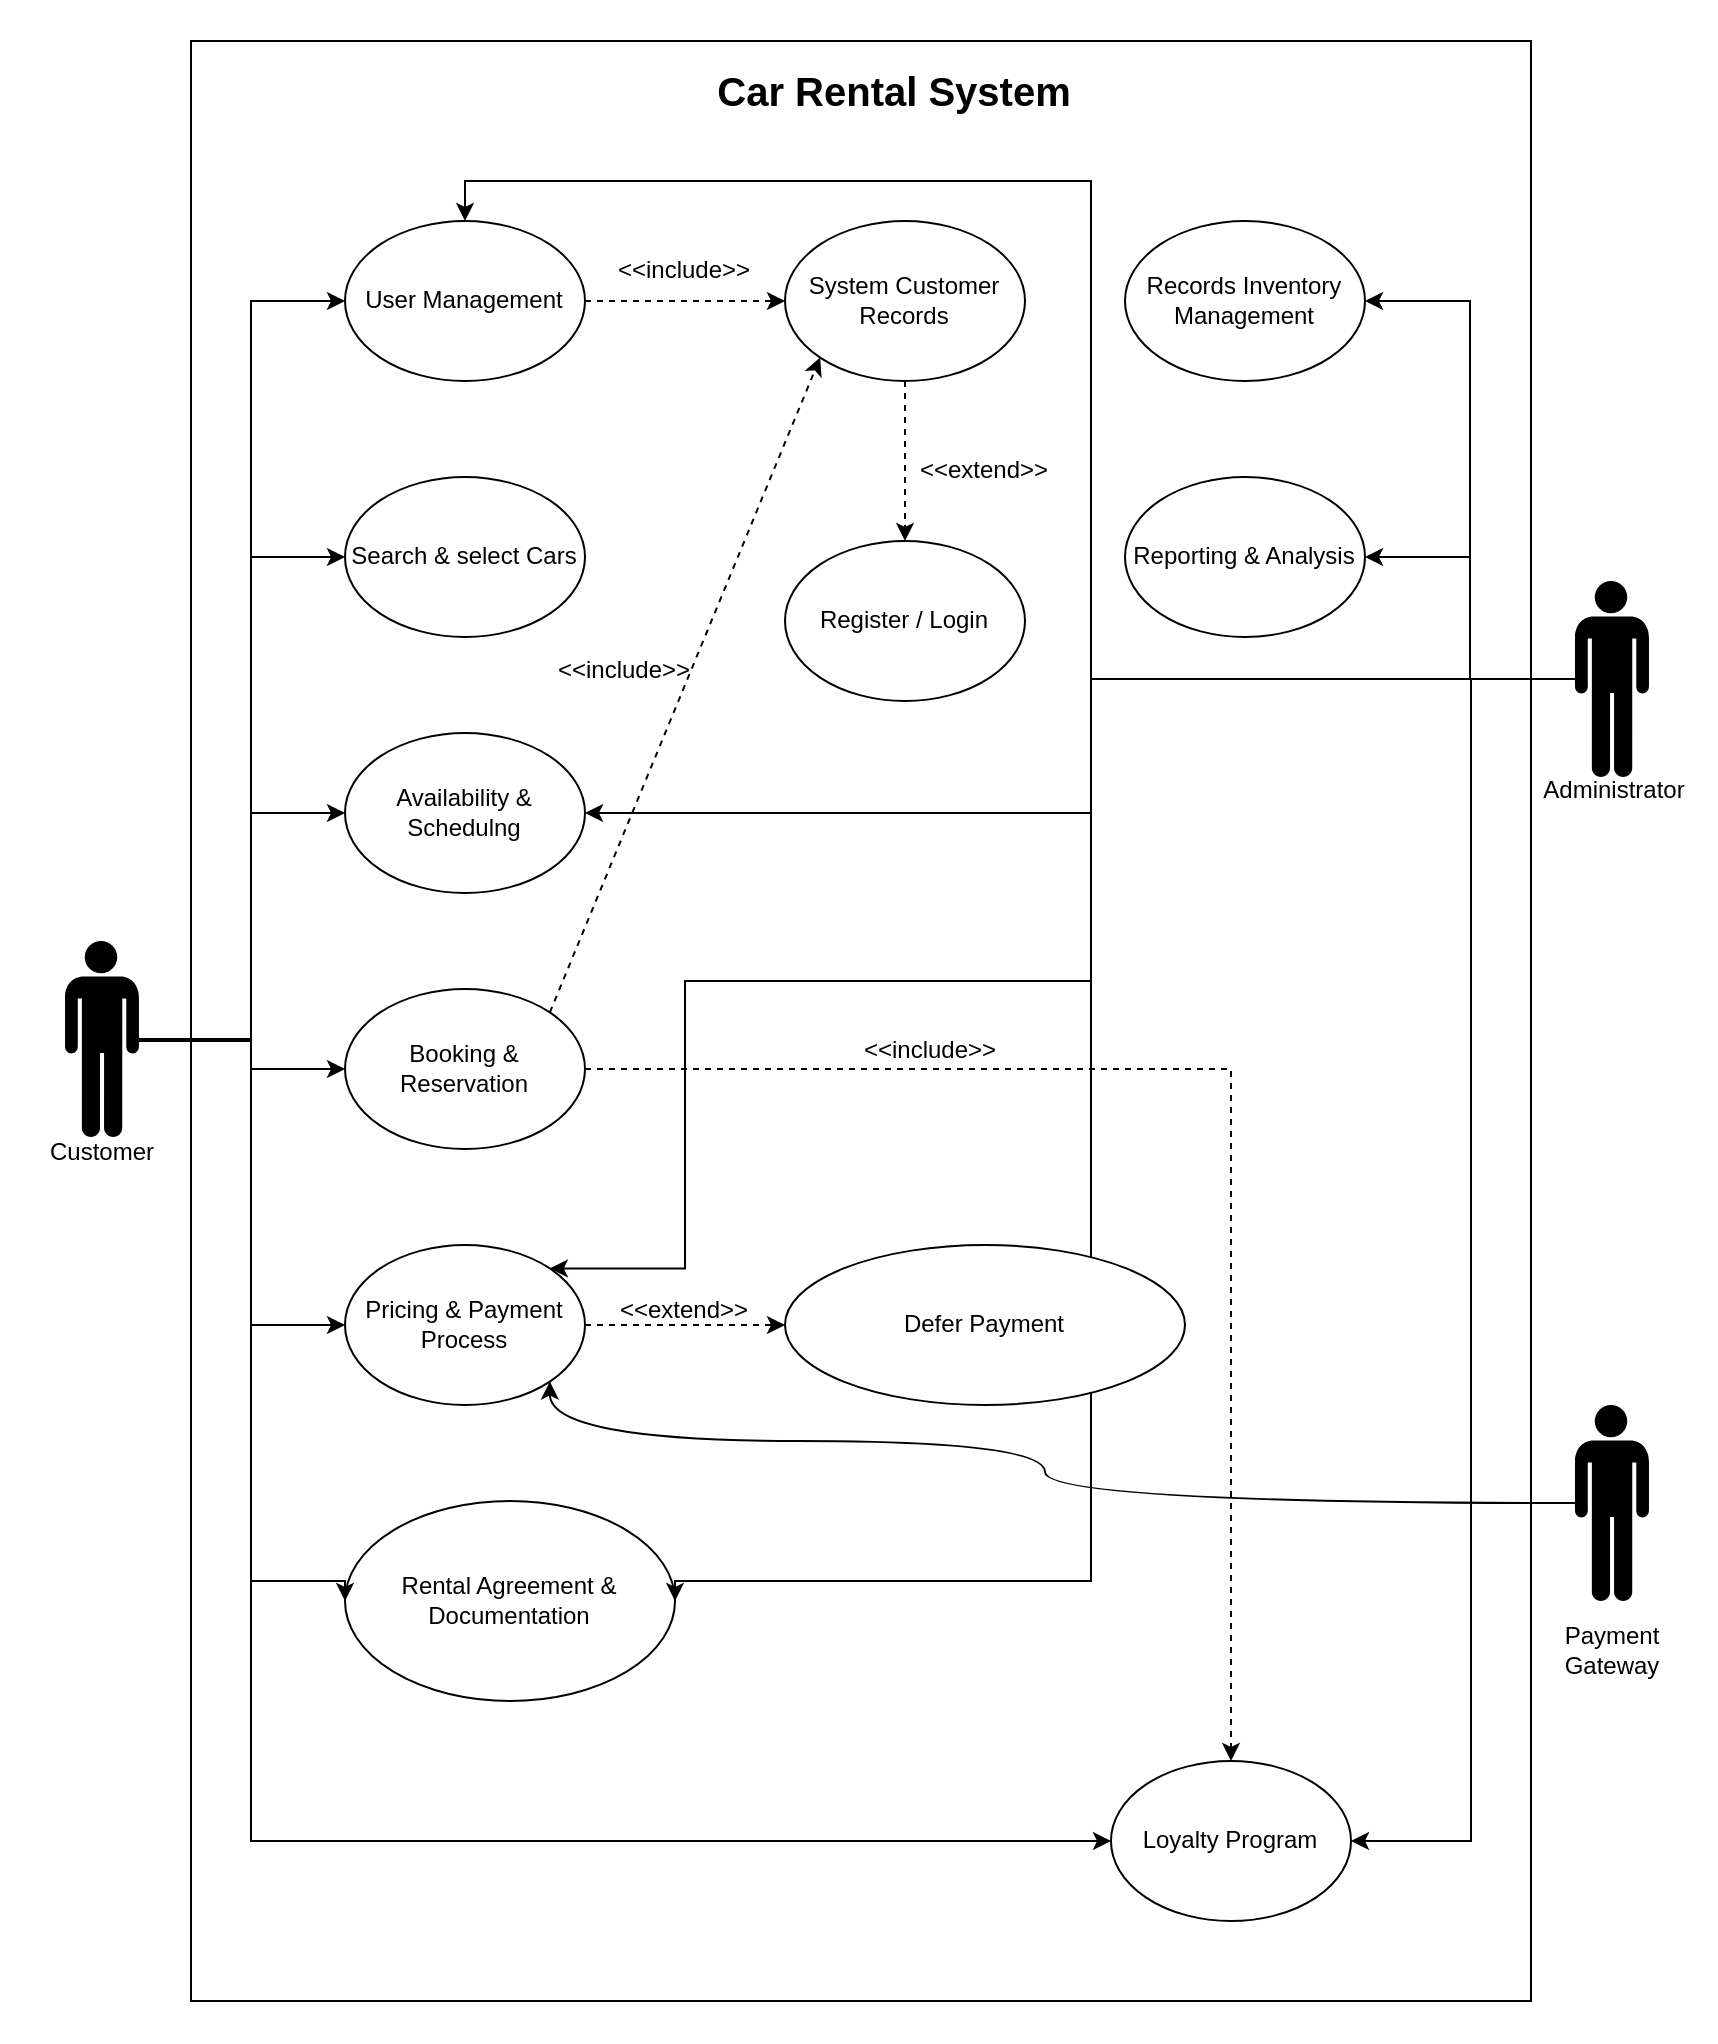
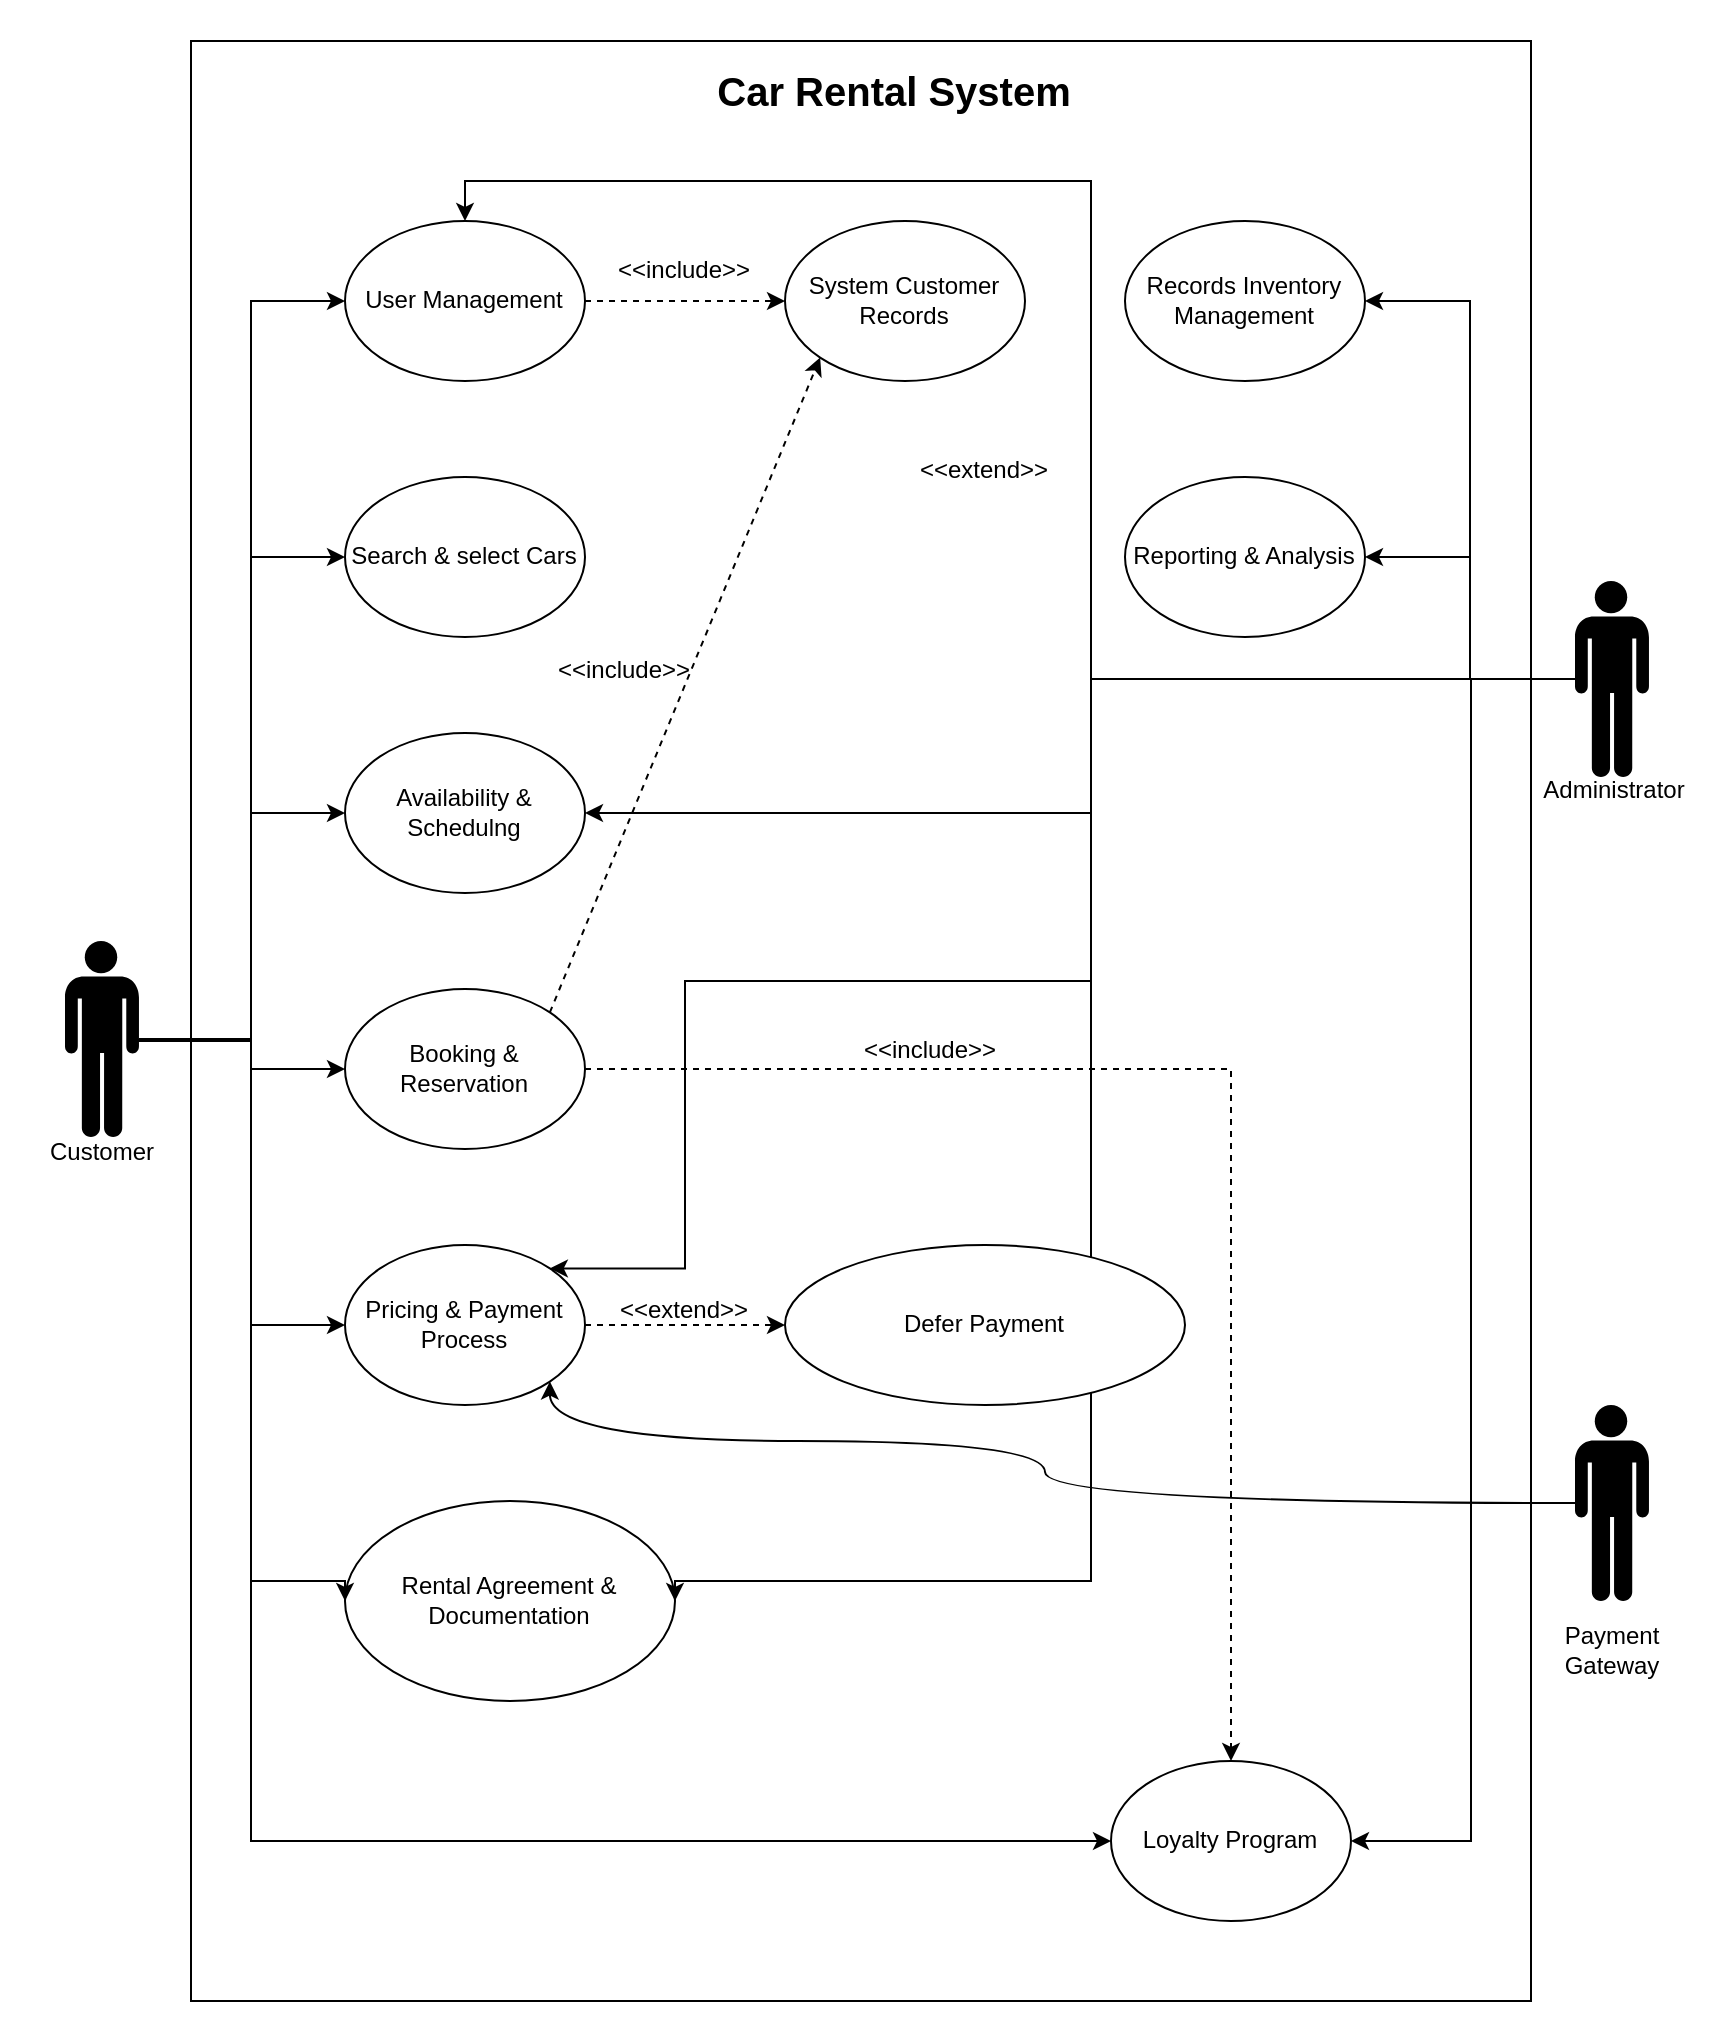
(905, 454) -> none
(905, 621) -> none
